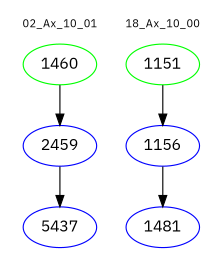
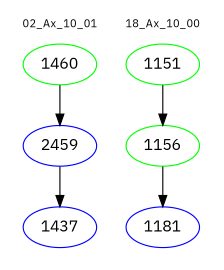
(163, 146) -> (163, 146)
(60, 227) -> (60, 227)
(163, 227) -> (163, 227)
